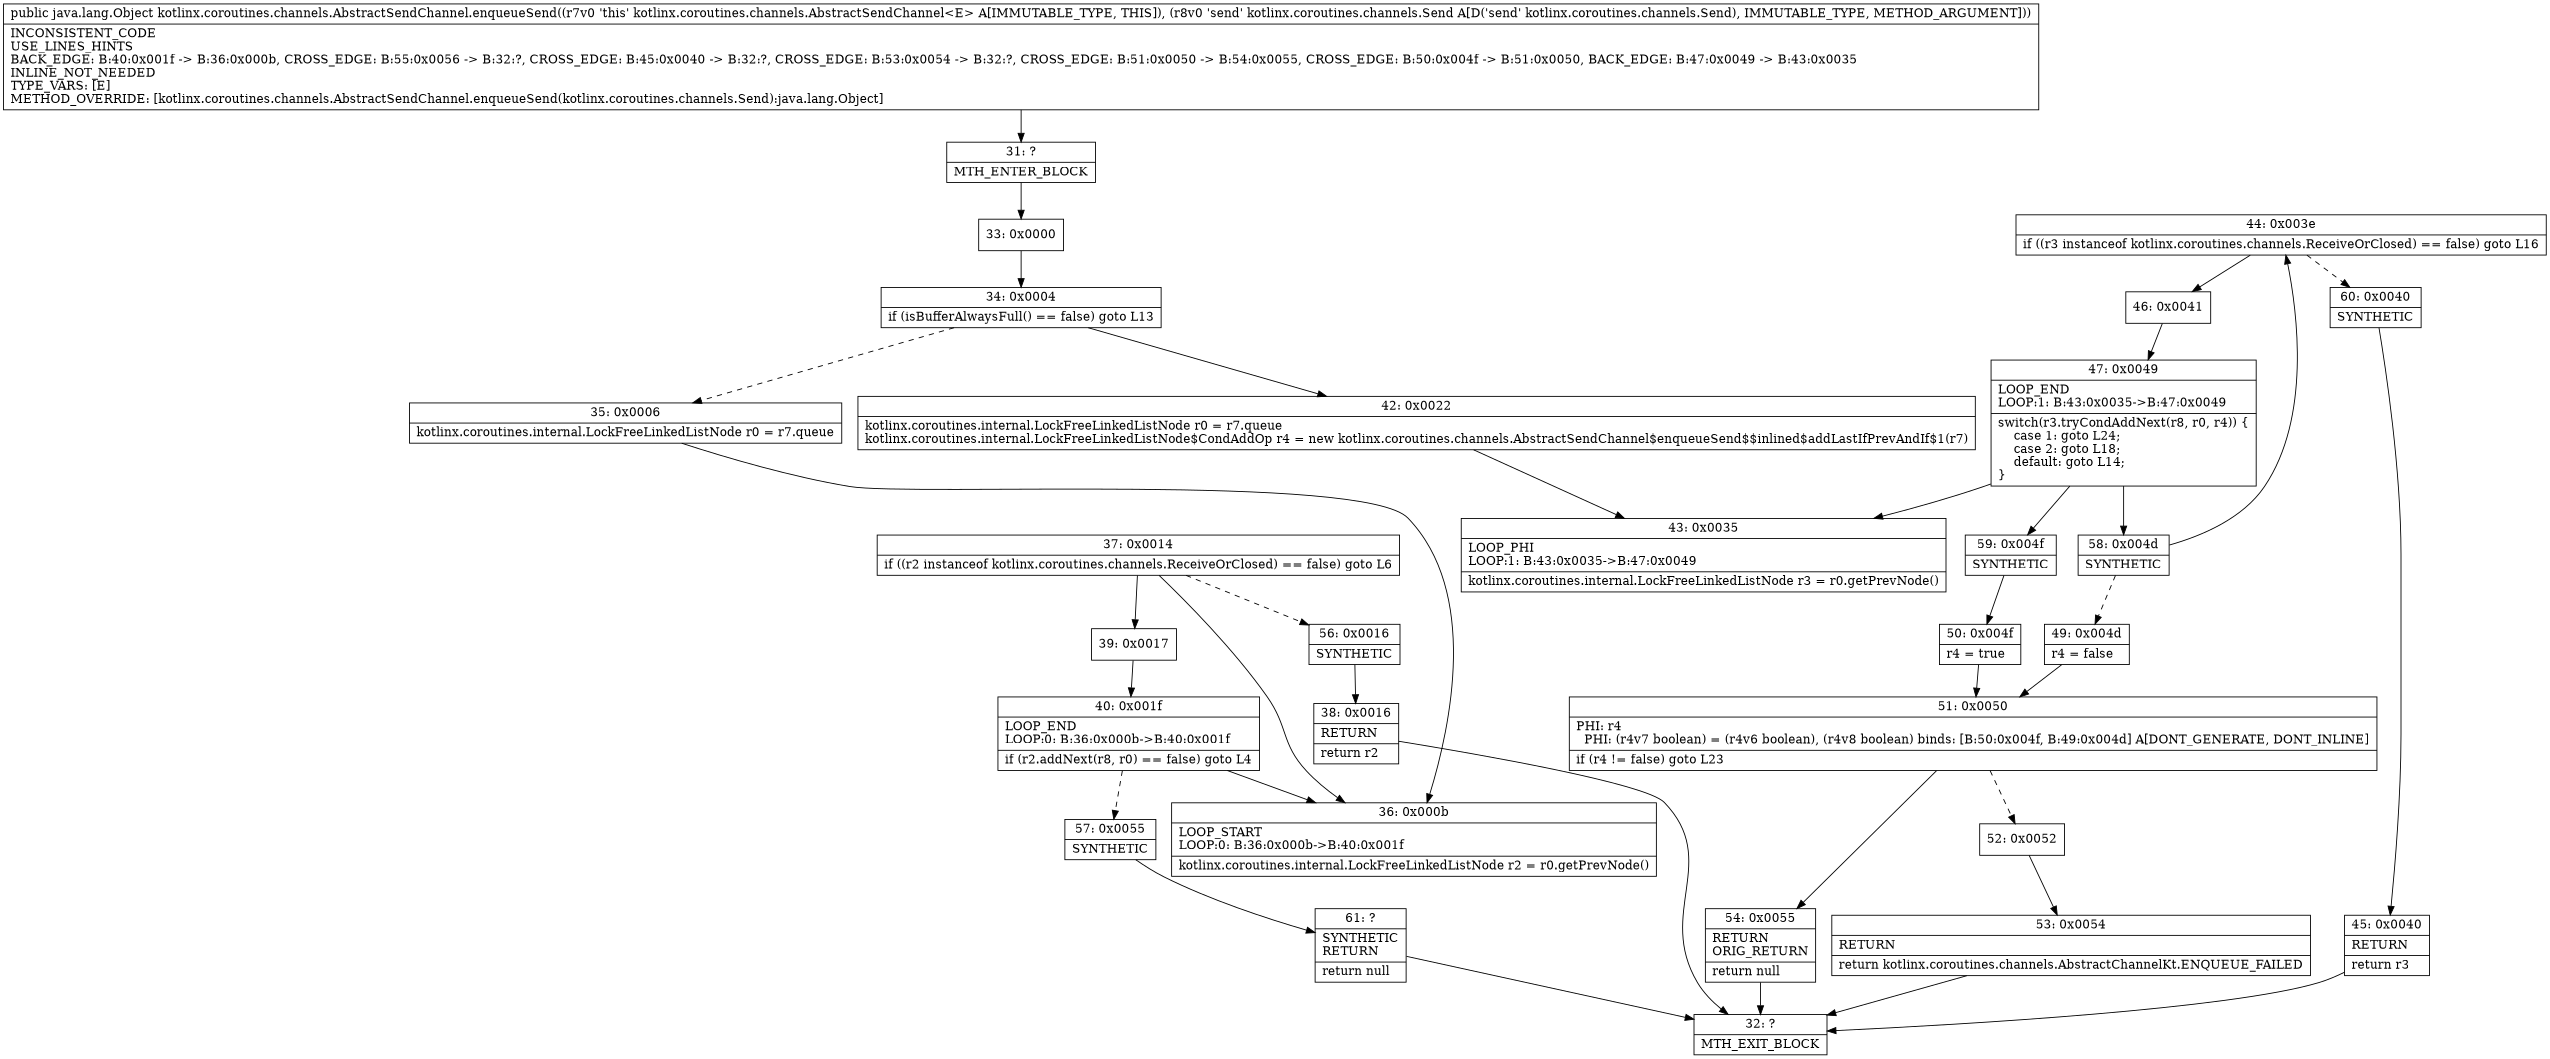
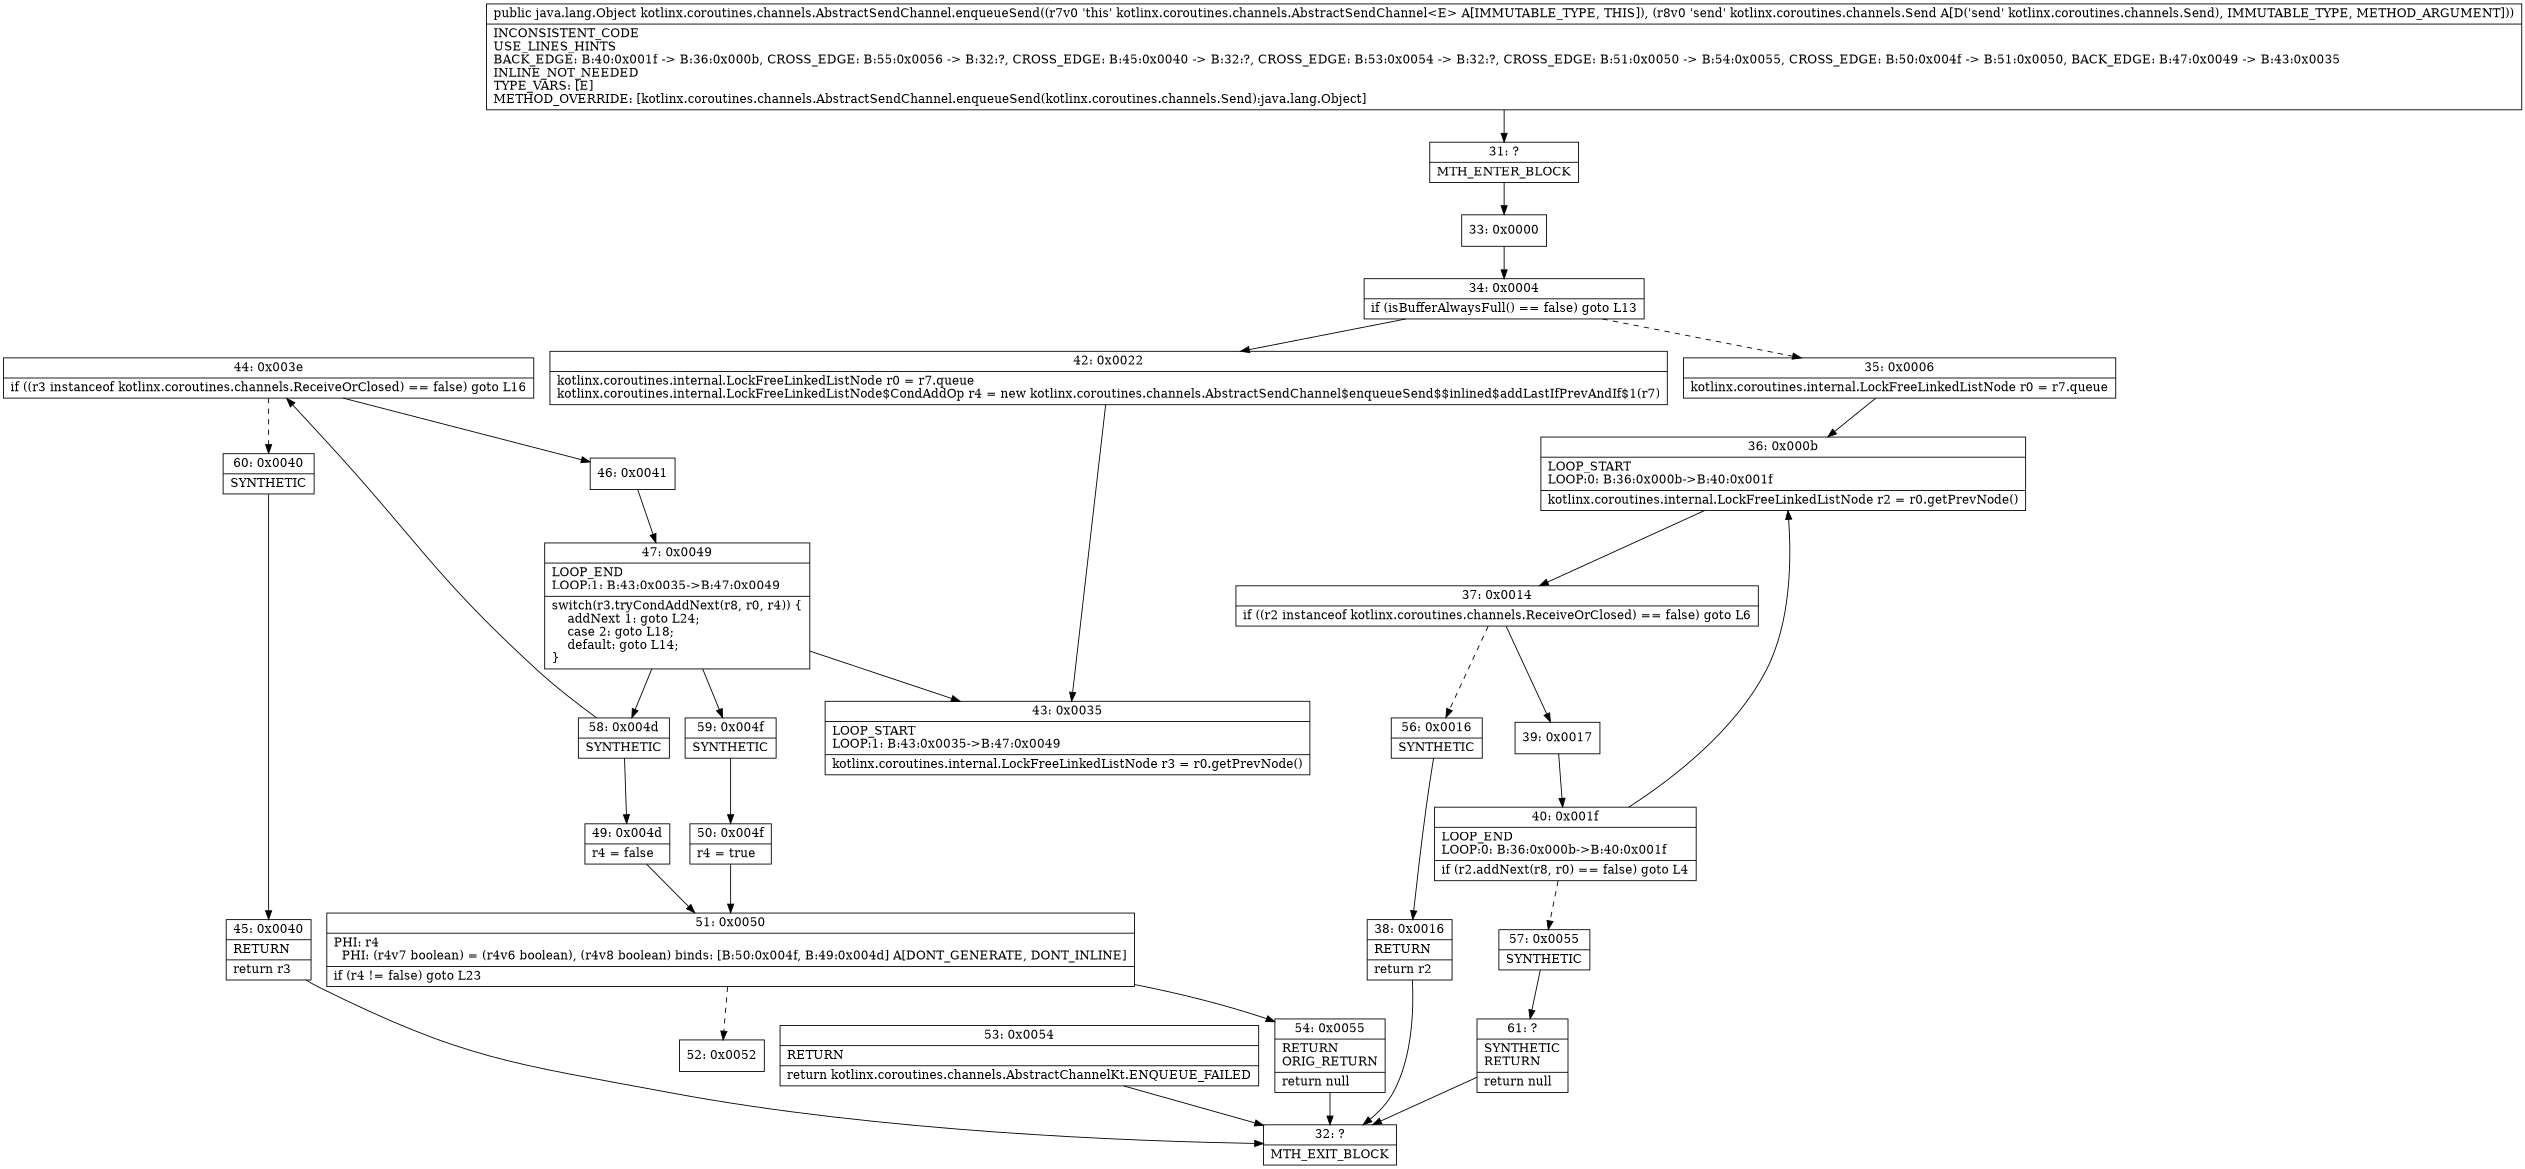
(2059, 436) -> (626, 619)
(1502, 548) -> (874, 731)
(2107, 596) -> (625, 786)
(1256, 682) -> (1626, 546)
(2041, 881) -> none
